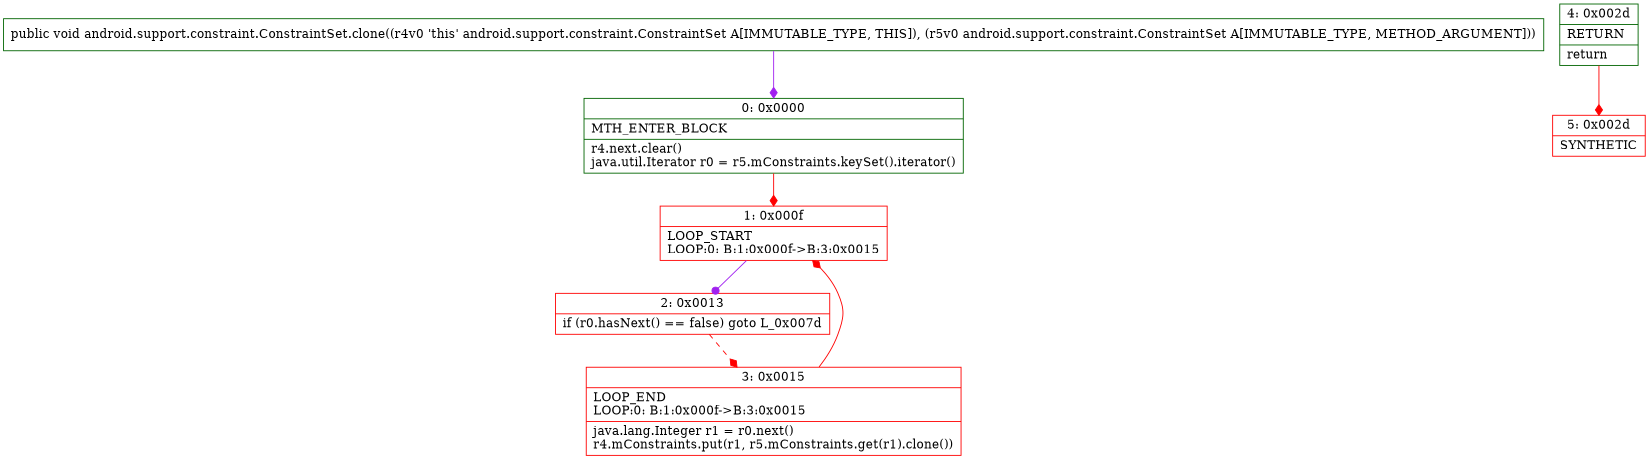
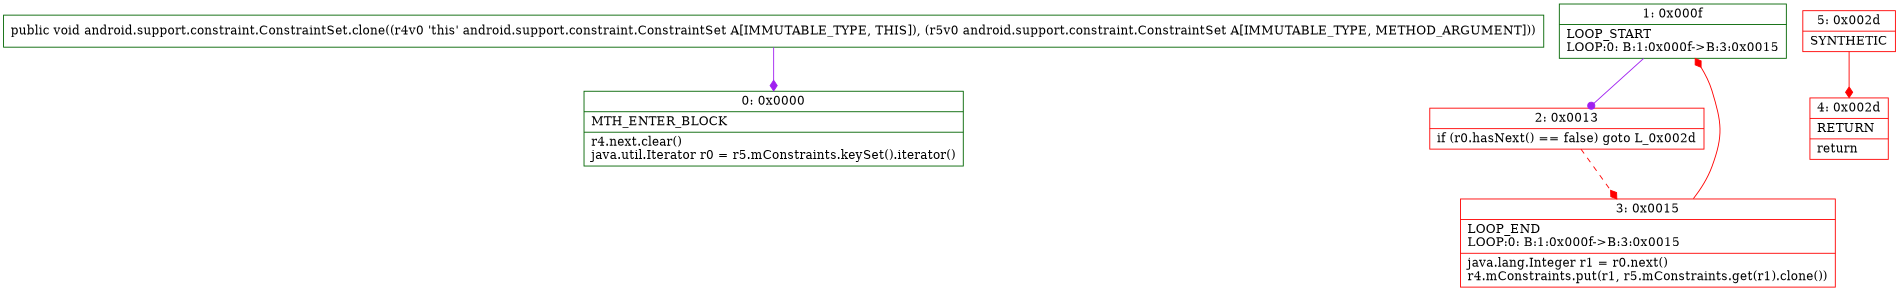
(1599, 35) -> (1849, 129)
(1599, 85) -> (1849, 69)
(774, 184) -> none
(774, 233) -> (1673, 31)
(693, 324) -> (1567, 138)
